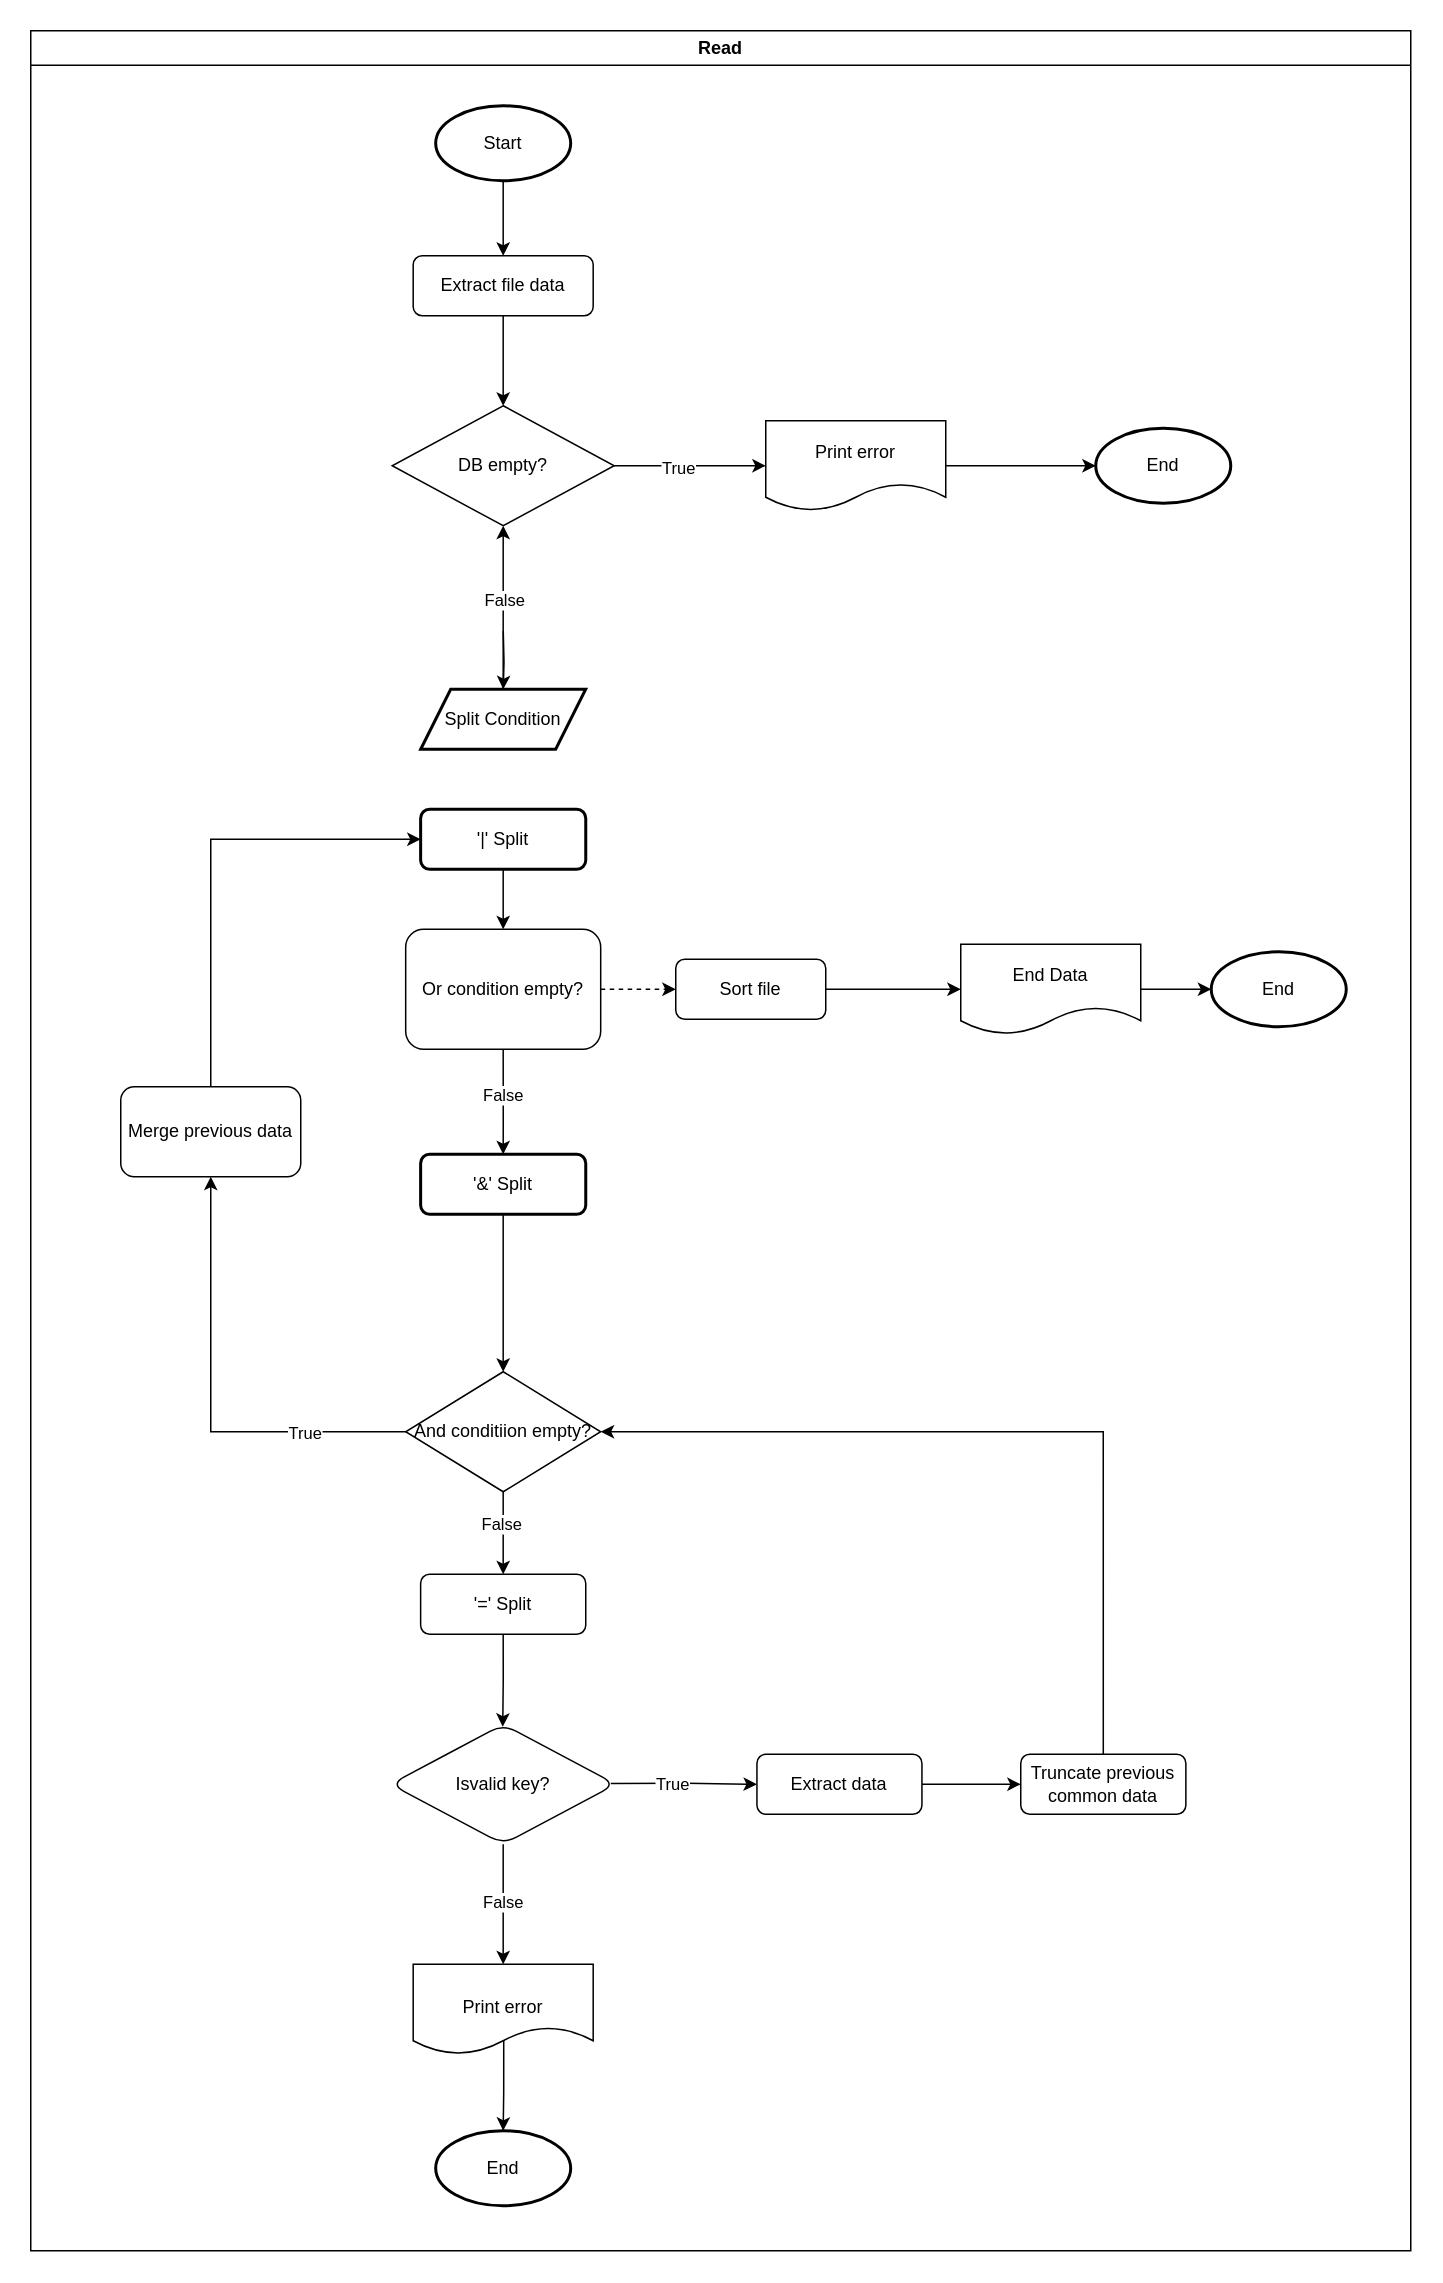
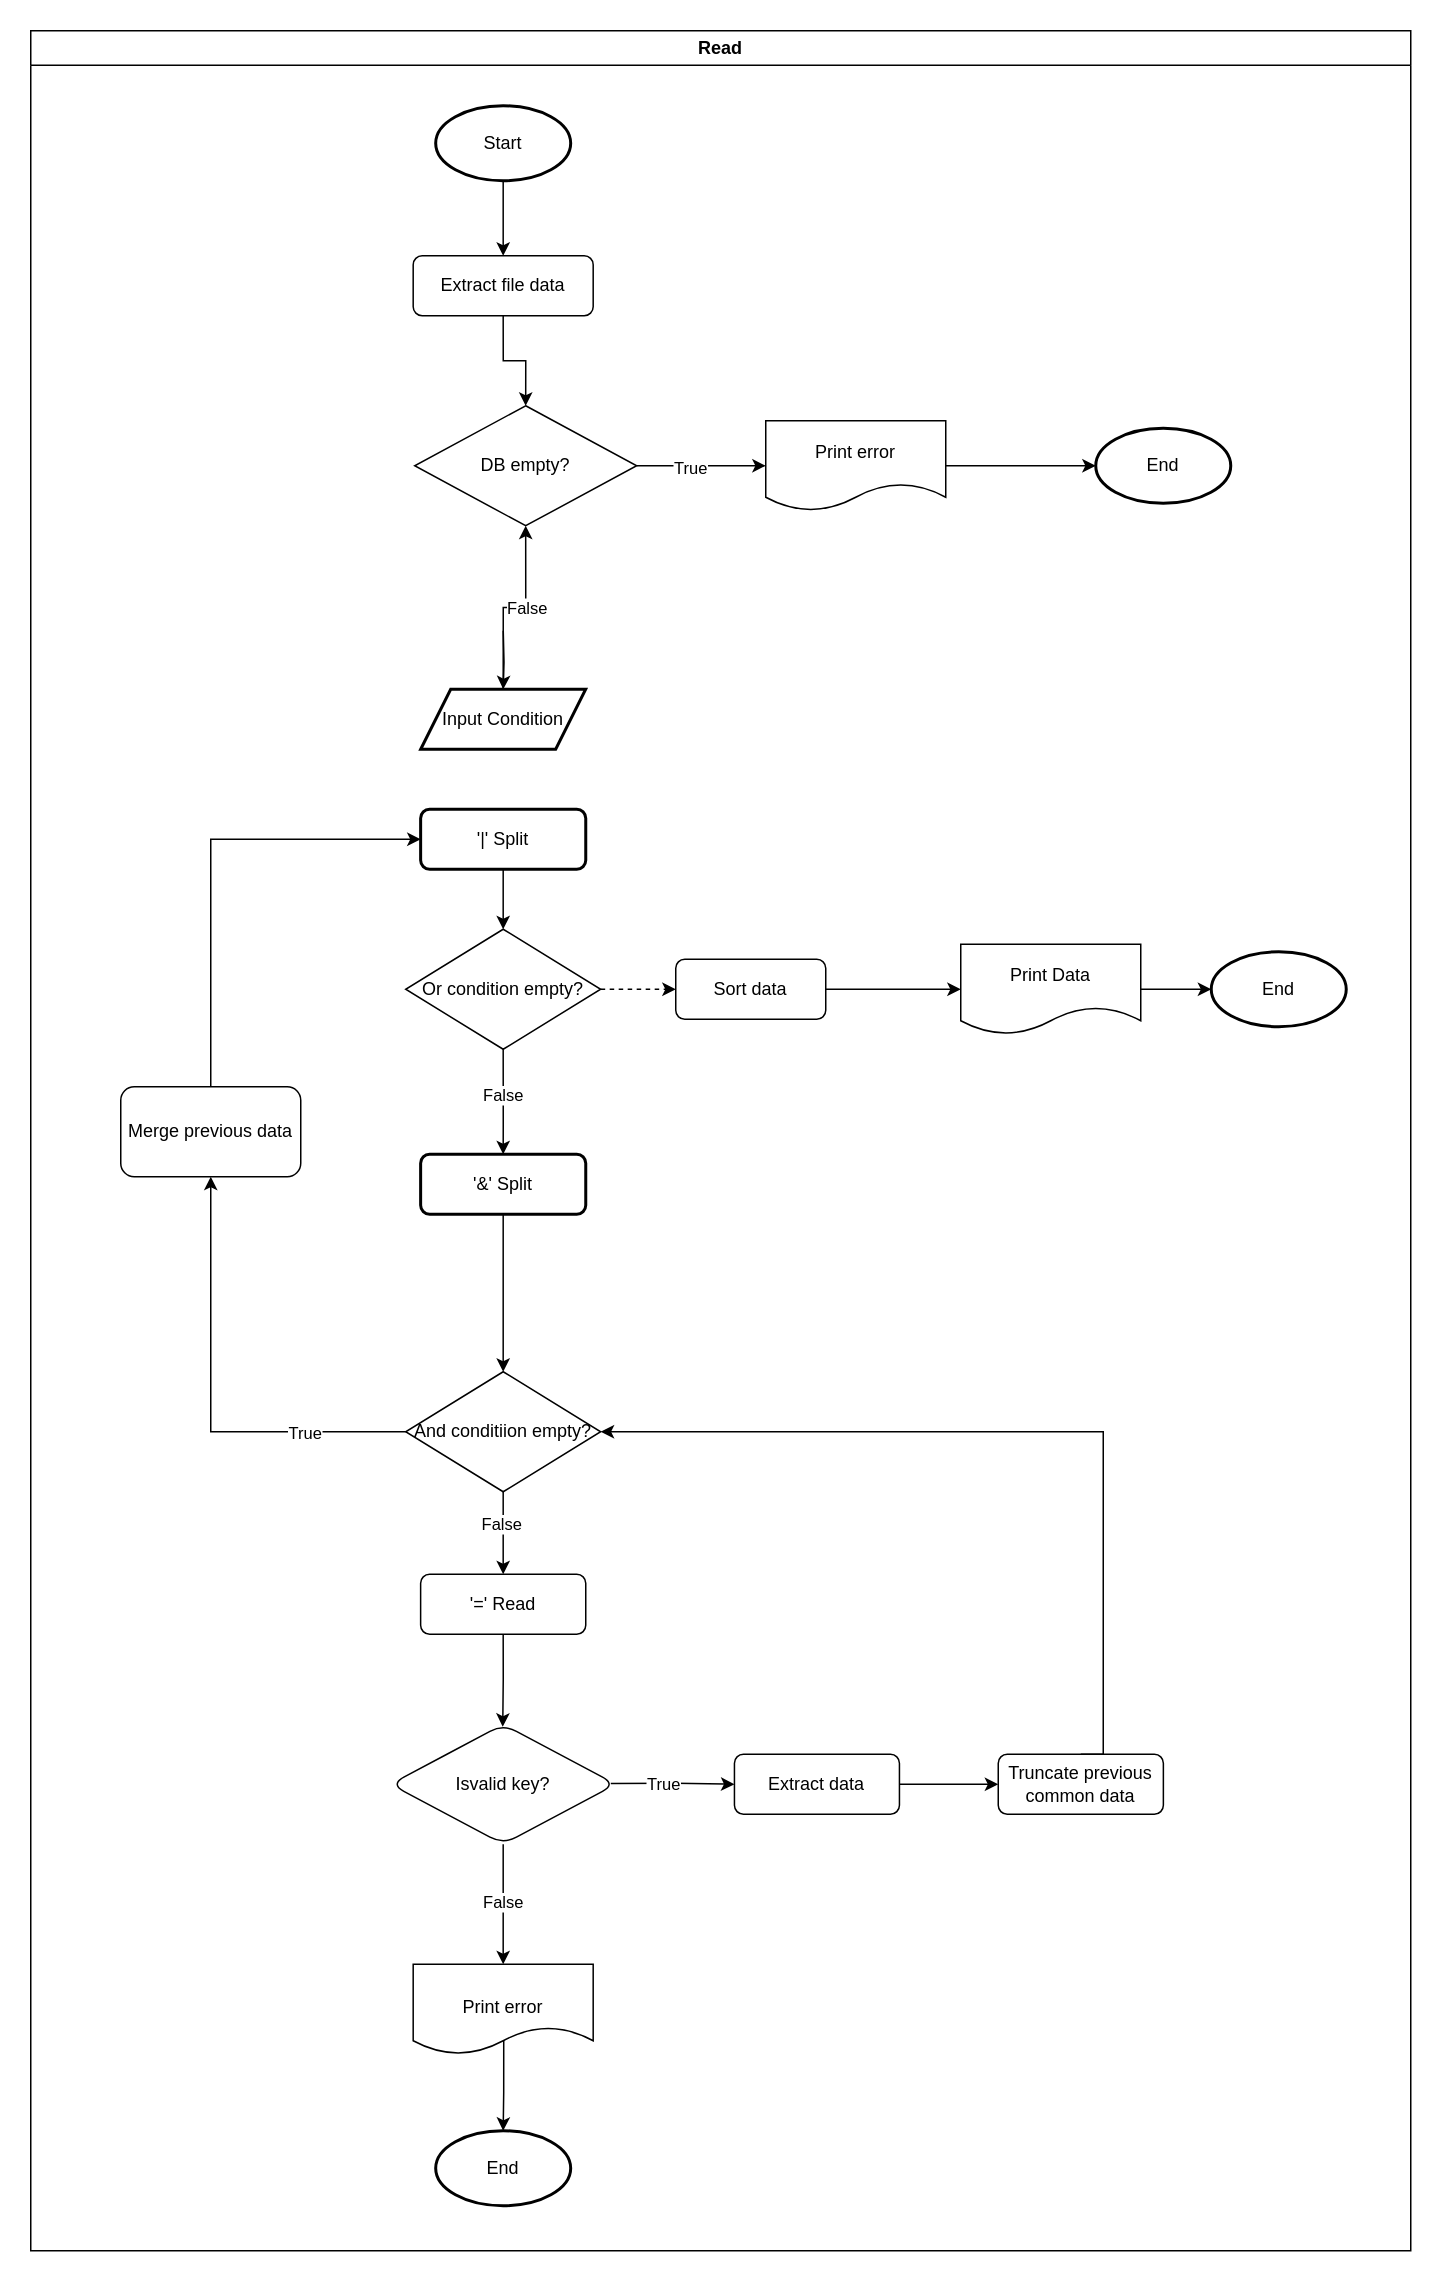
(503, 466) -> (526, 466)
(503, 719) -> (503, 719)
(1051, 976) -> (1051, 976)
(503, 989) -> (503, 989)
(751, 989) -> (751, 989)
(503, 1604) -> (503, 1604)
(839, 1784) -> (817, 1784)
(1103, 1784) -> (1081, 1784)
